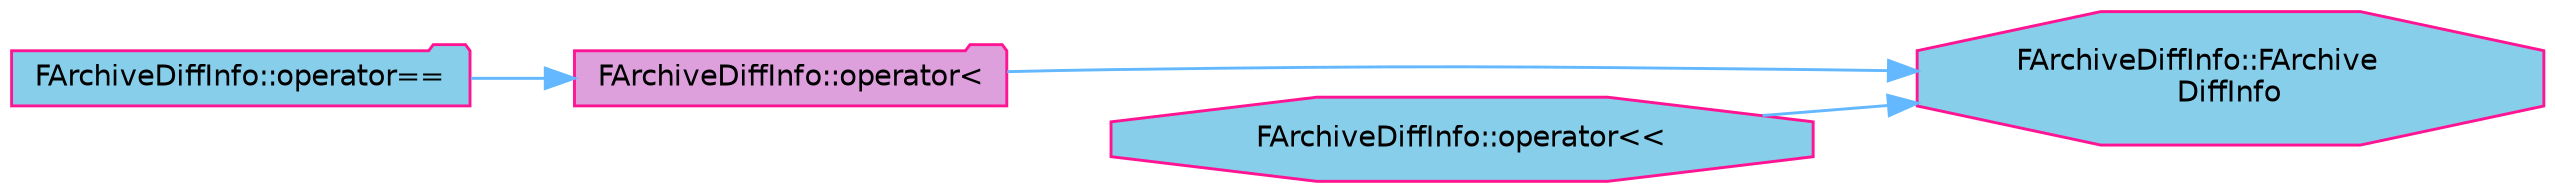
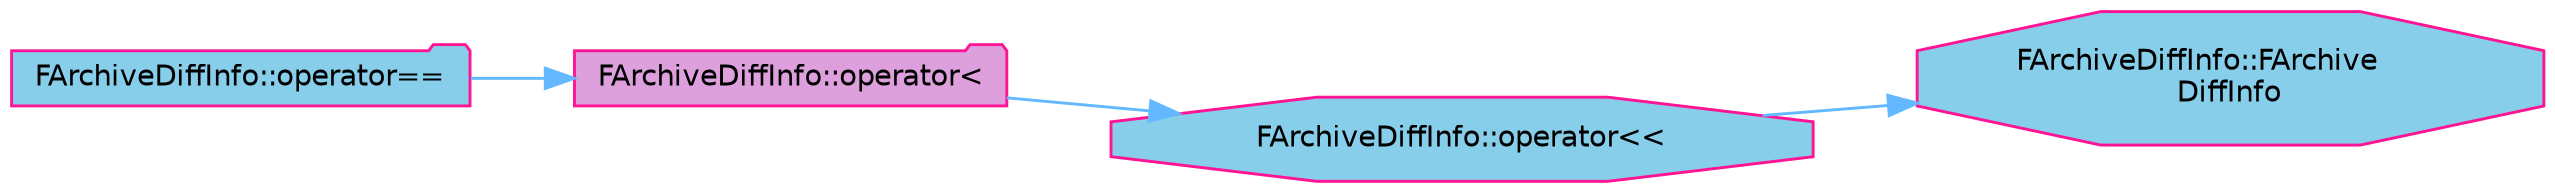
(1447, 67) -> (1078, 104)
